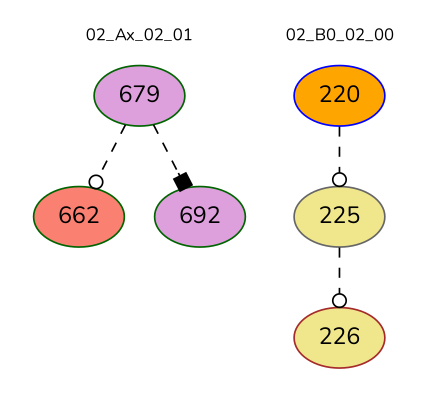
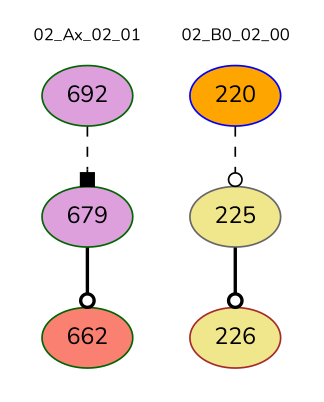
(166, 149) -> (87, 148)
(112, 150) -> (87, 271)
(339, 271) -> (235, 271)
